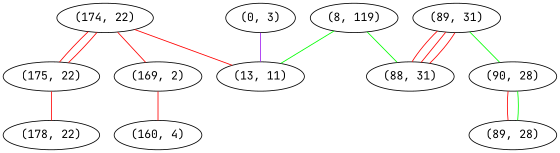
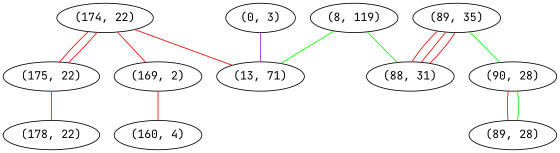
(457, 18) -> (457, 18)
(261, 77) -> (261, 77)
